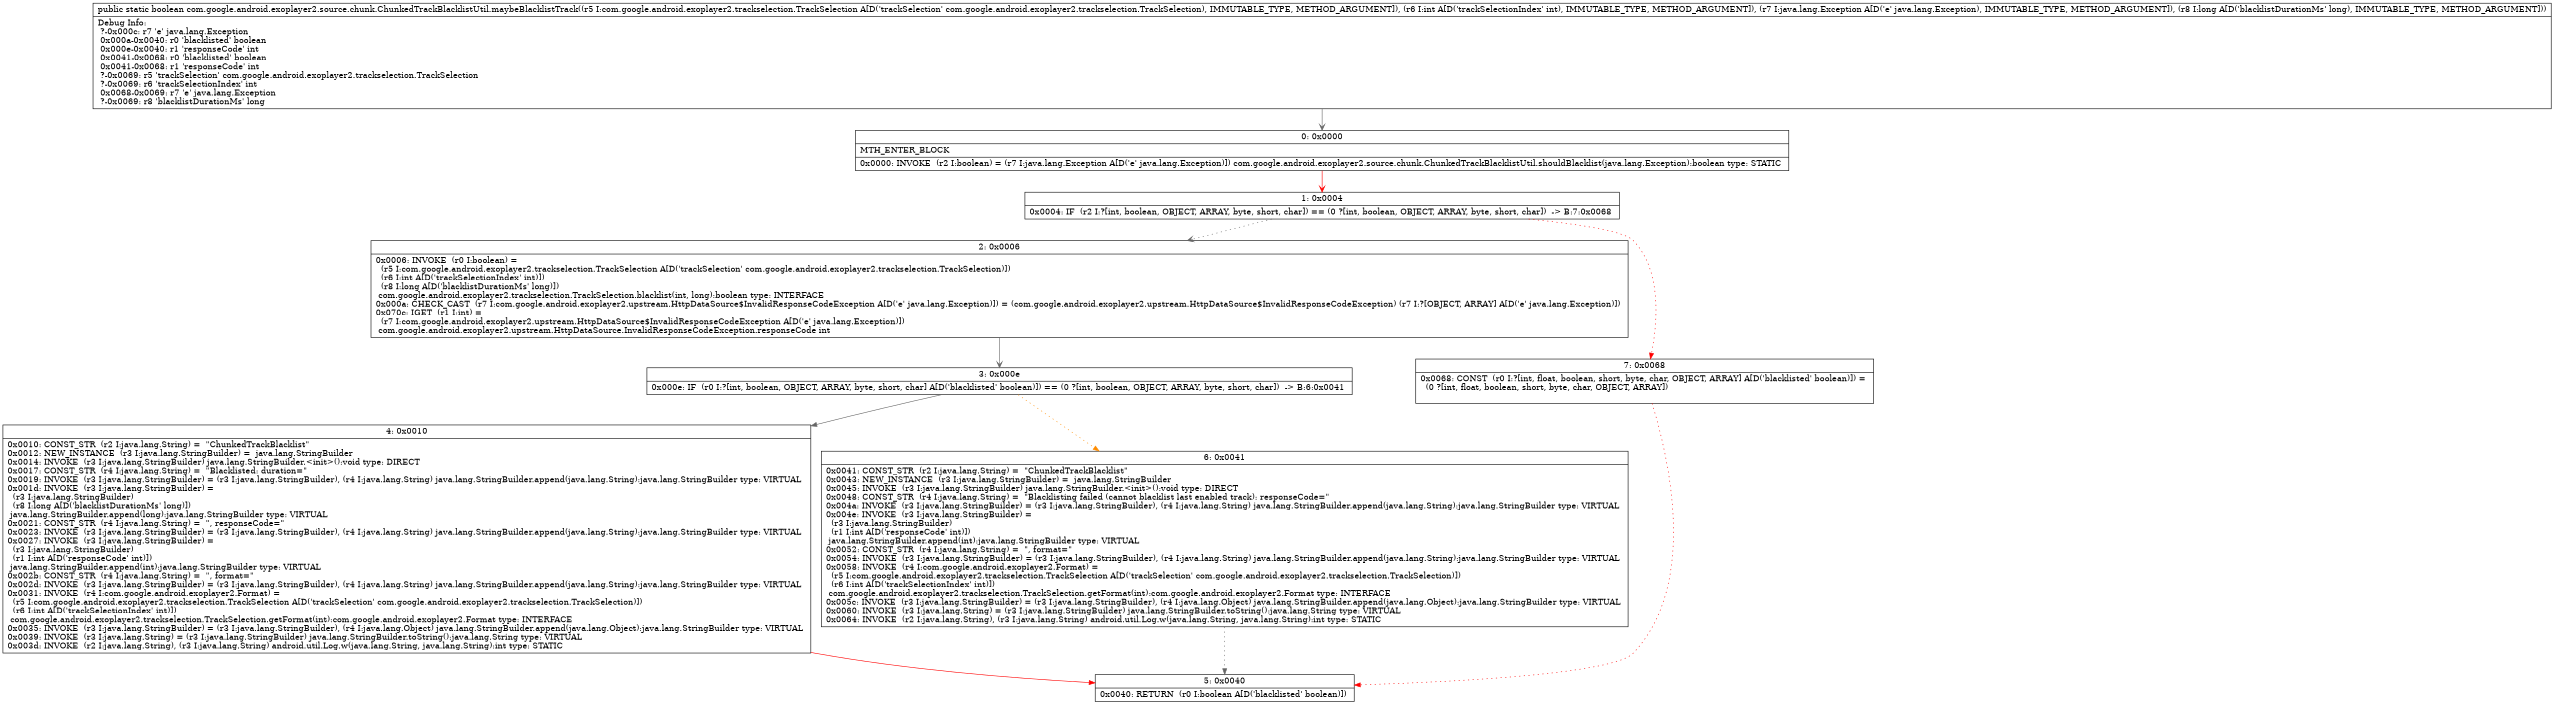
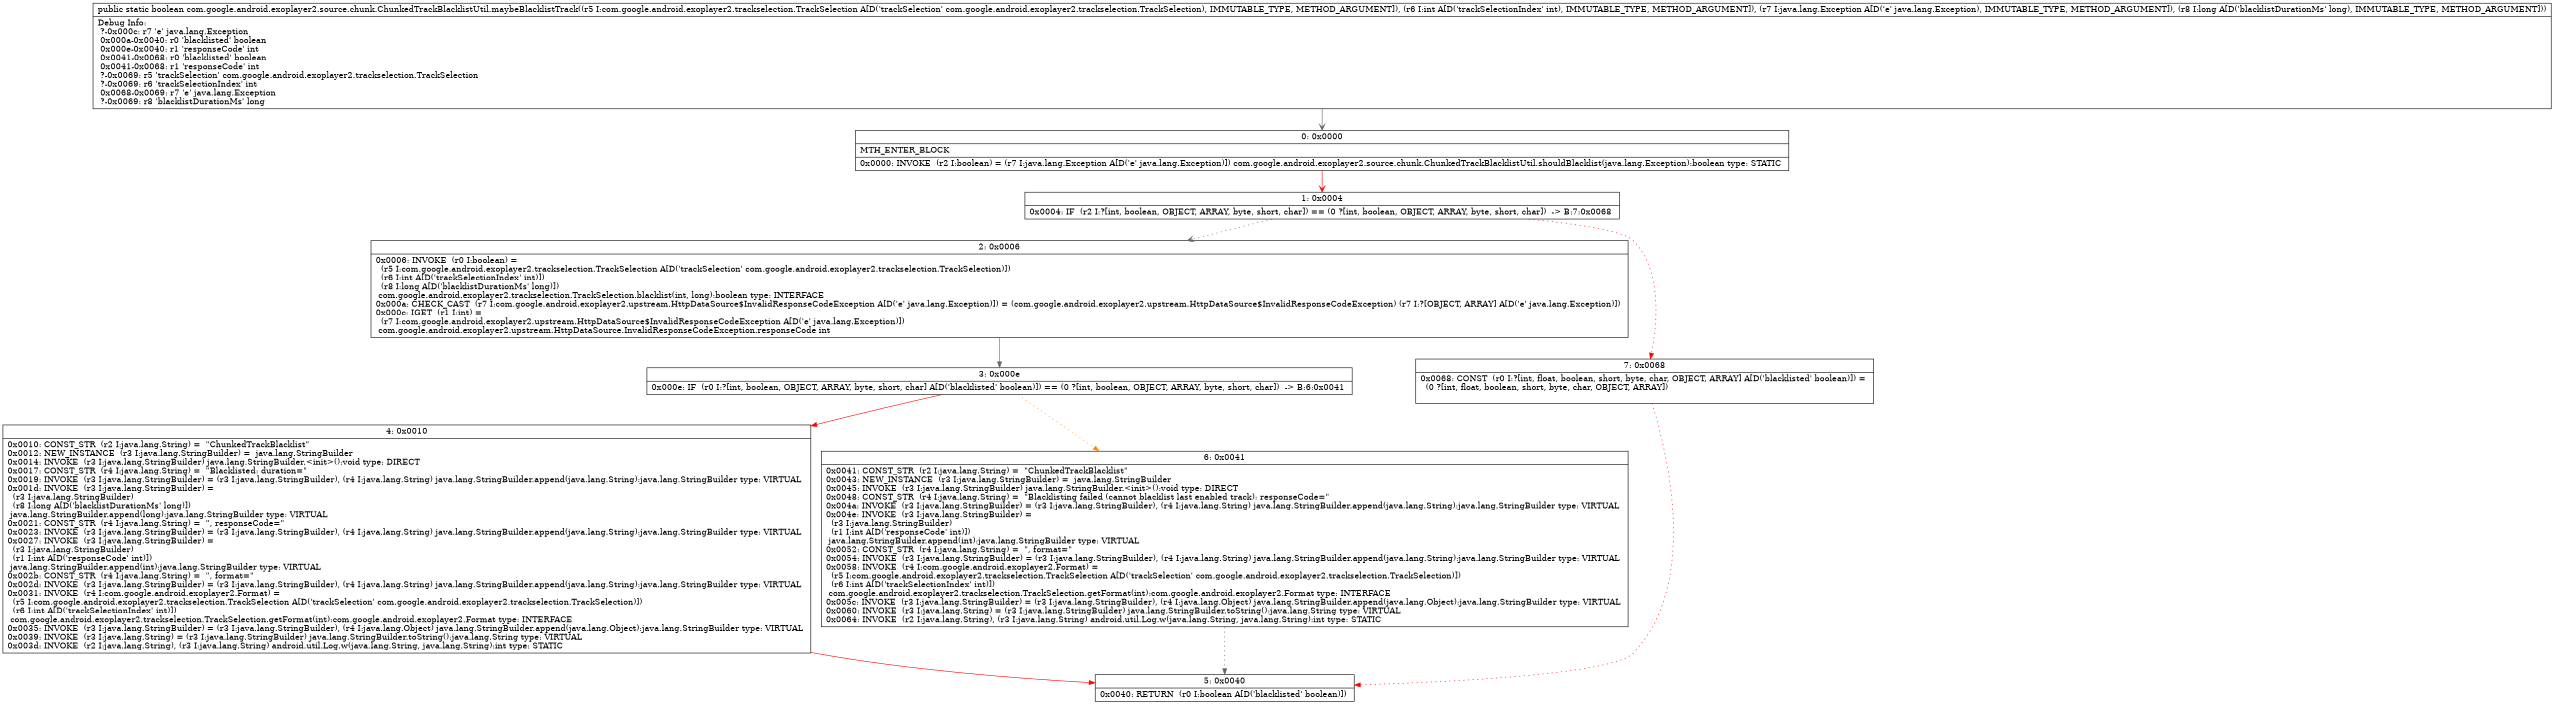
(430, 313) -> (430, 313)
(1000, 350) -> (1000, 350)
(879, 409) -> (879, 409)
